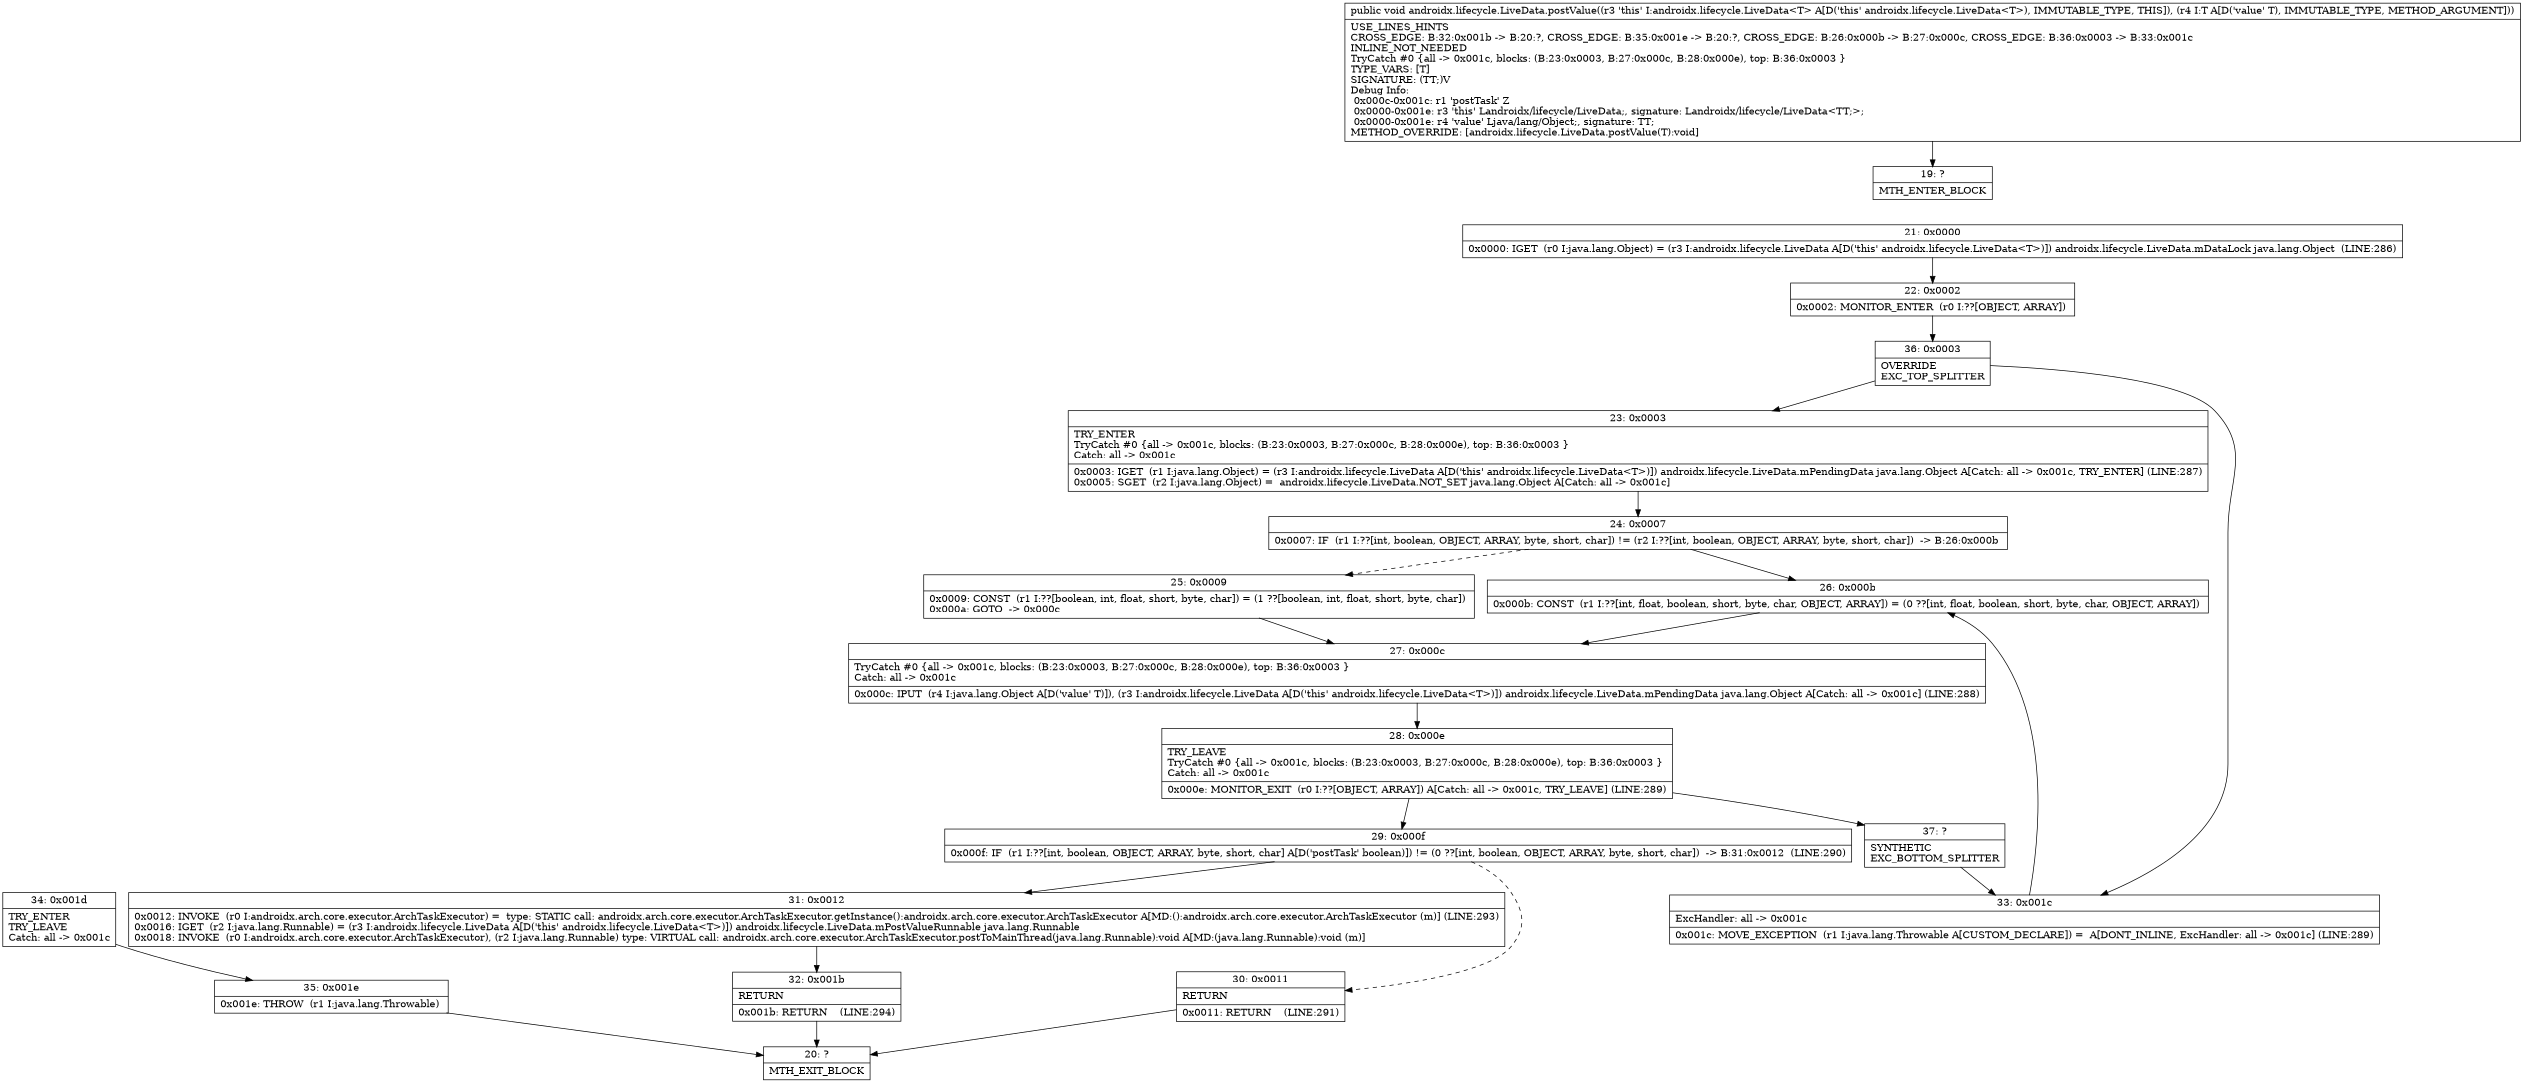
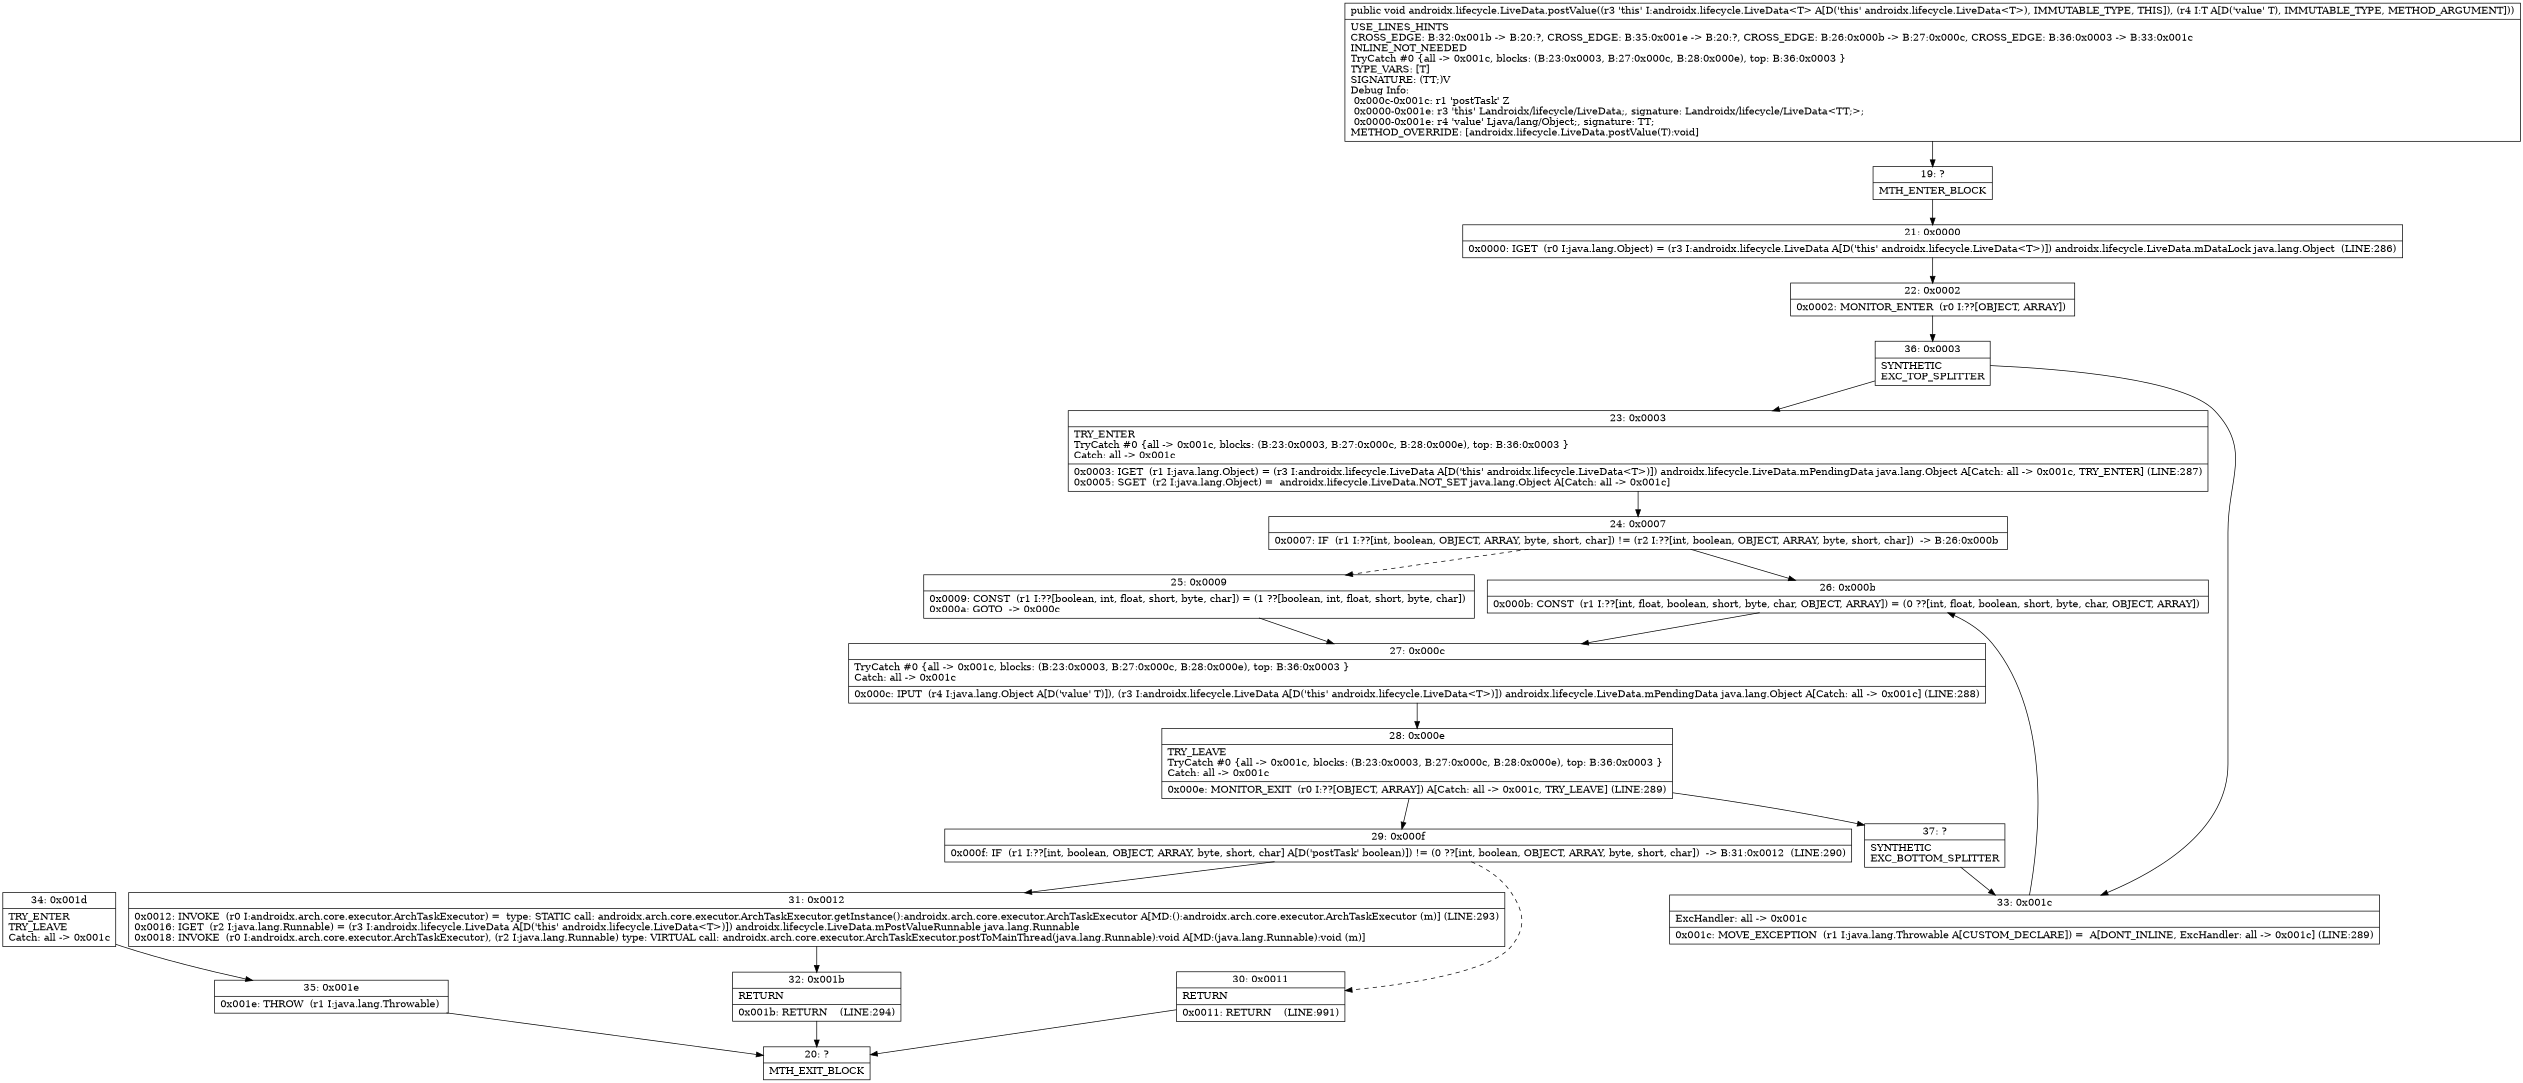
none -> (1933, 209)
(1909, 366) -> (1912, 366)
(1261, 1013) -> (1261, 1013)
